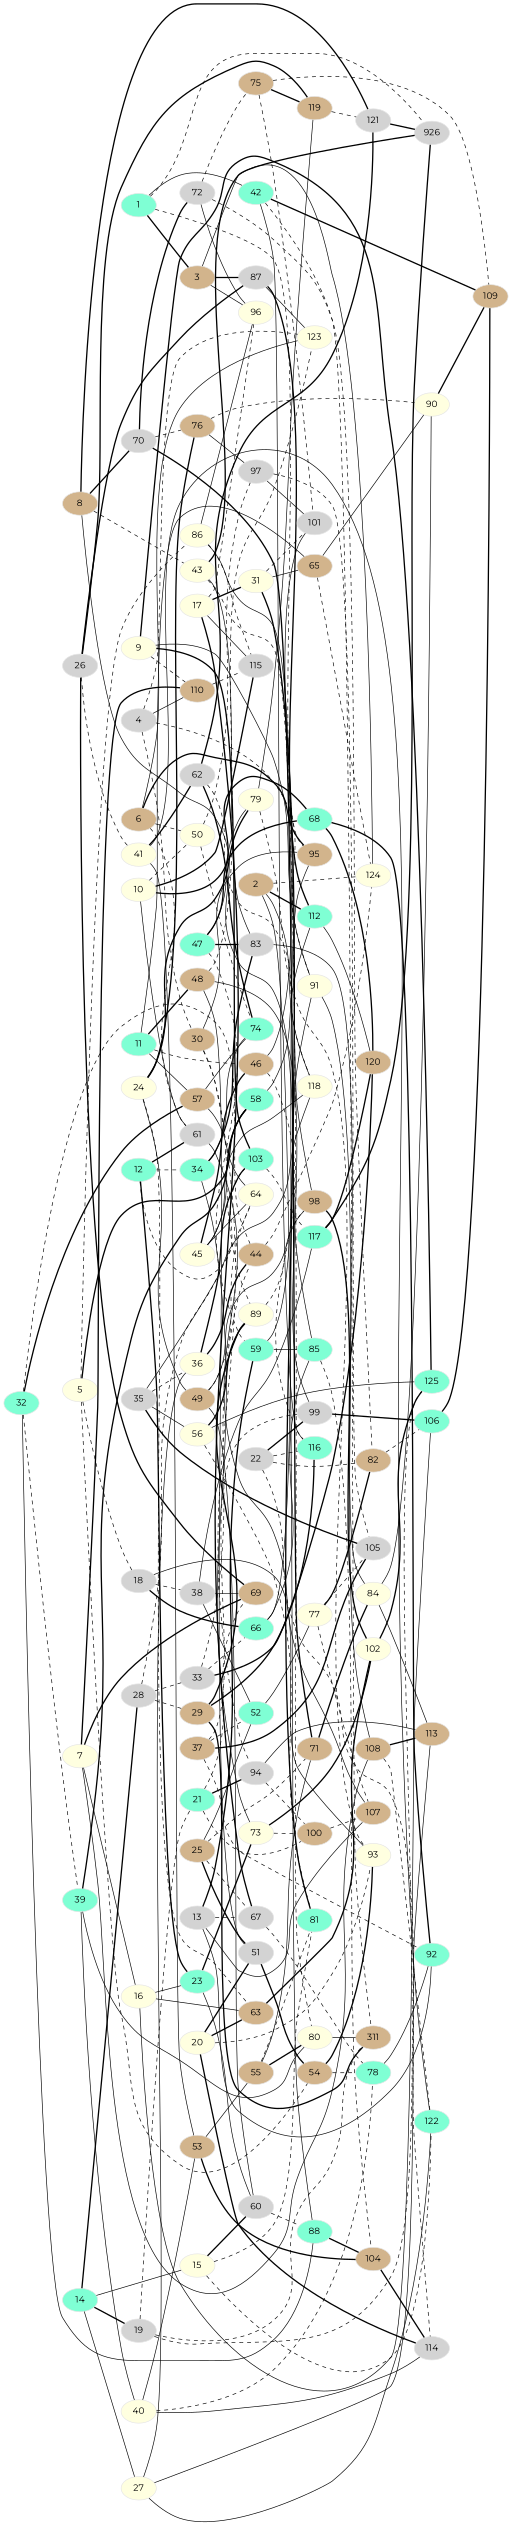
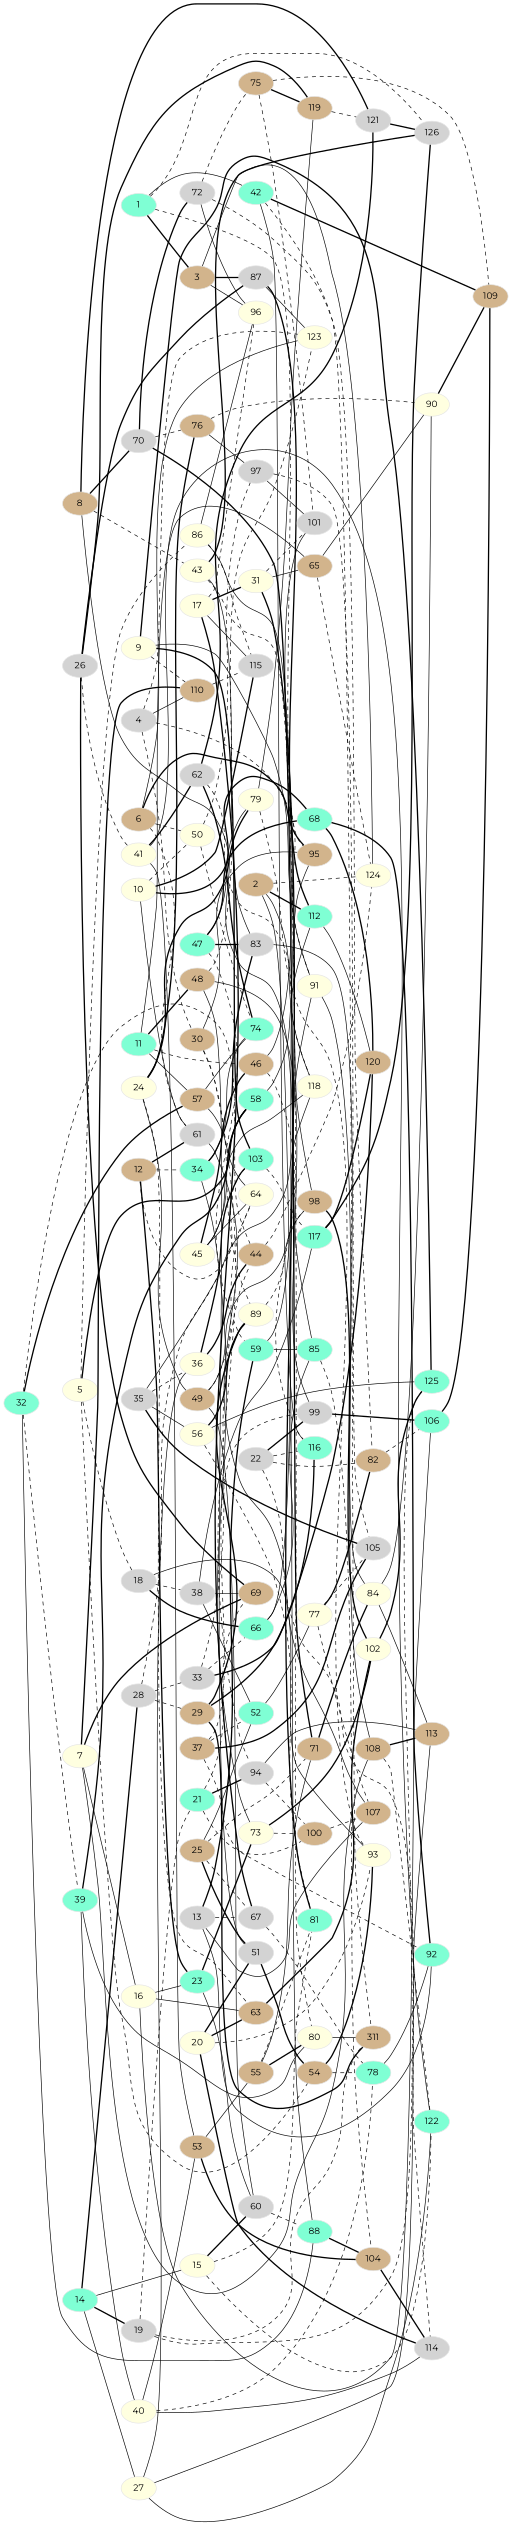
(432, 133) -> (432, 133)
(139, 1170) -> (139, 1170)
